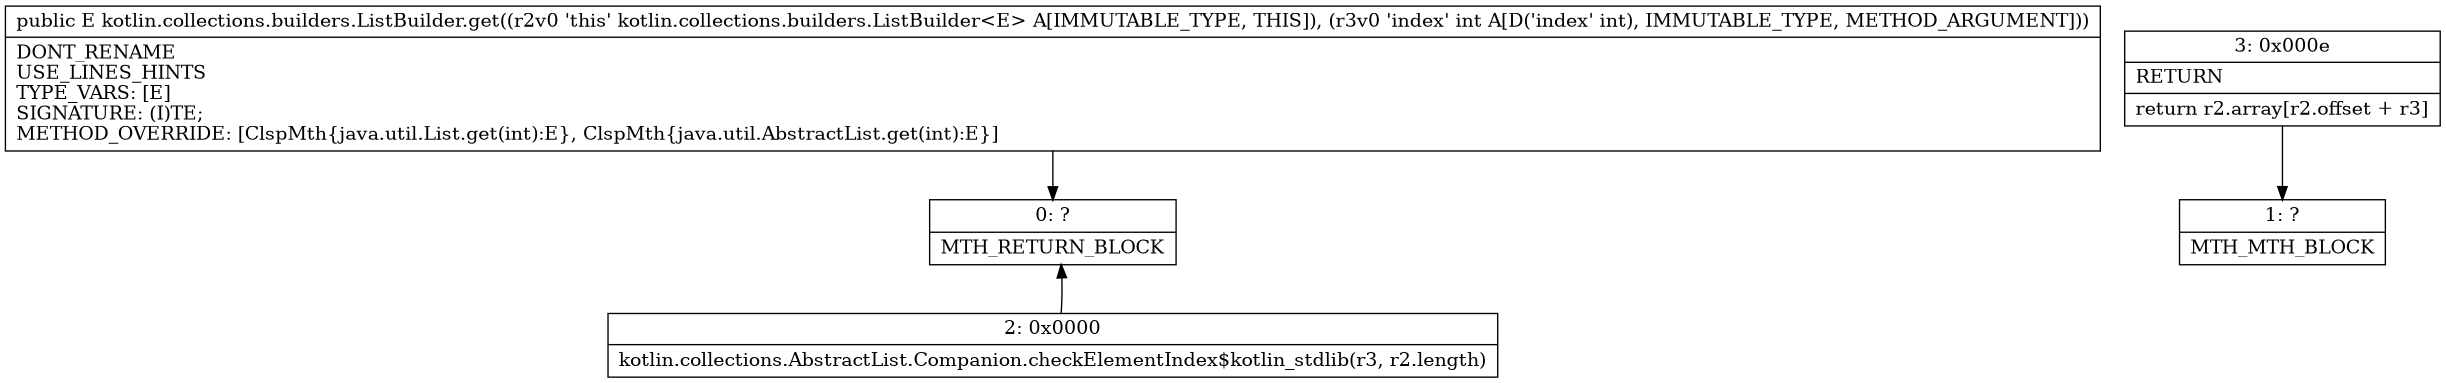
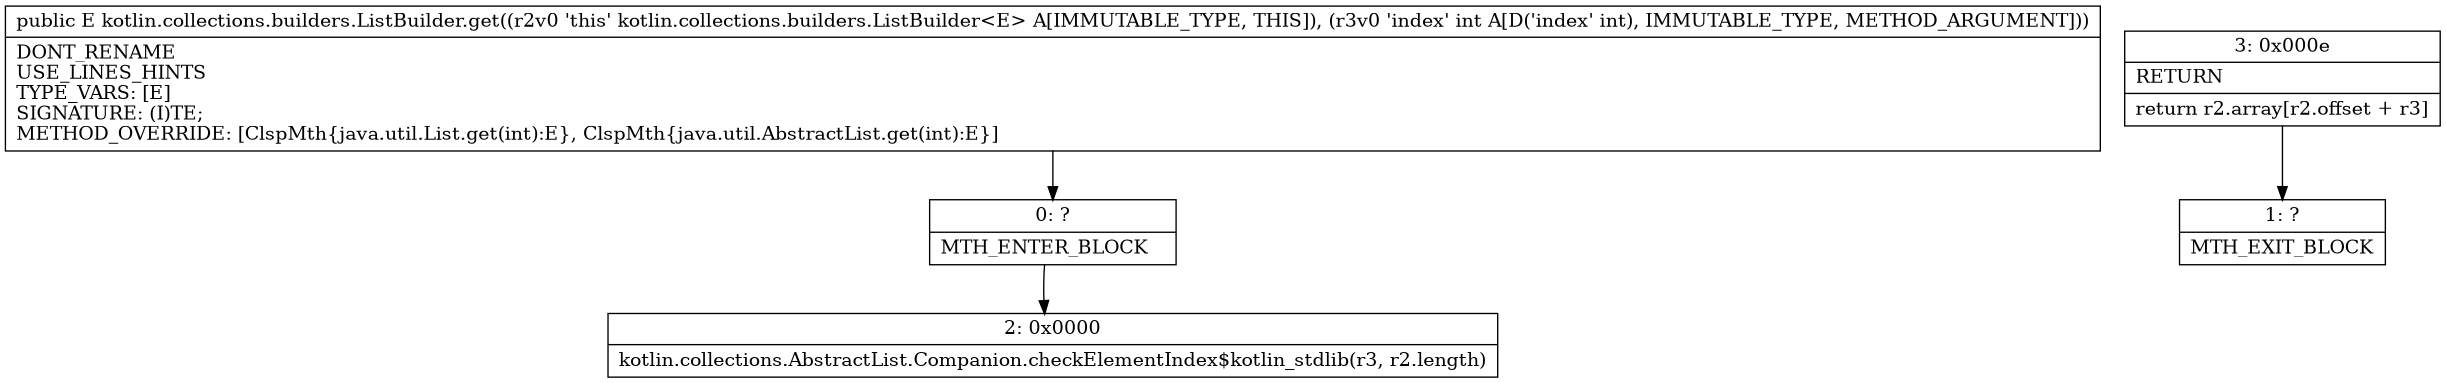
(1053, 248) -> (1045, 248)
(2282, 248) -> (2282, 248)
(1062, 296) -> (1044, 282)
